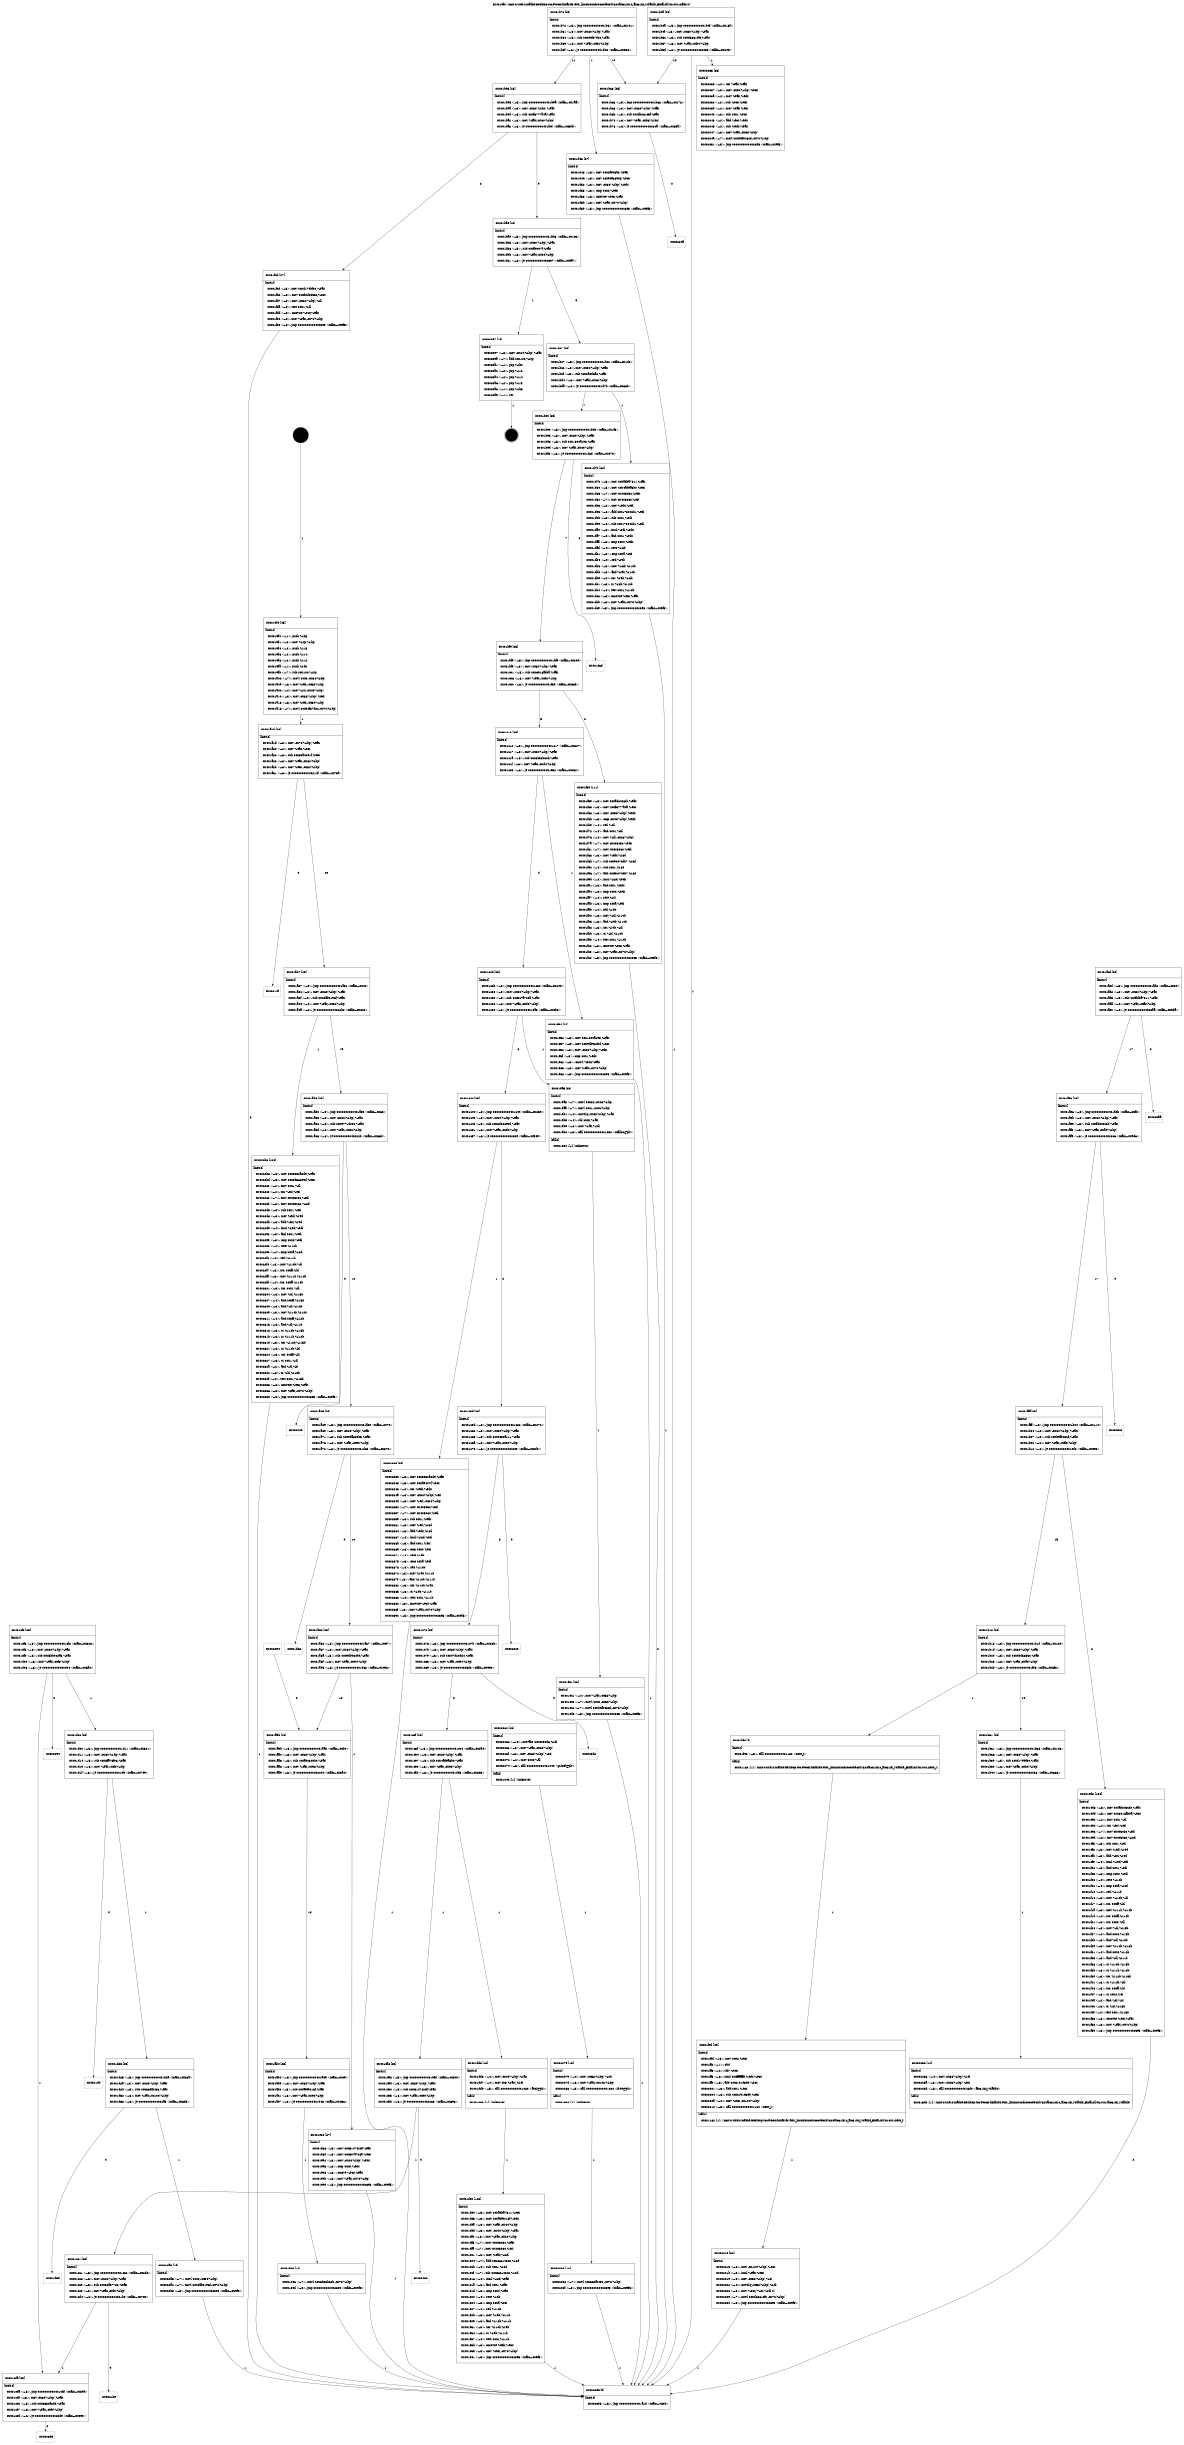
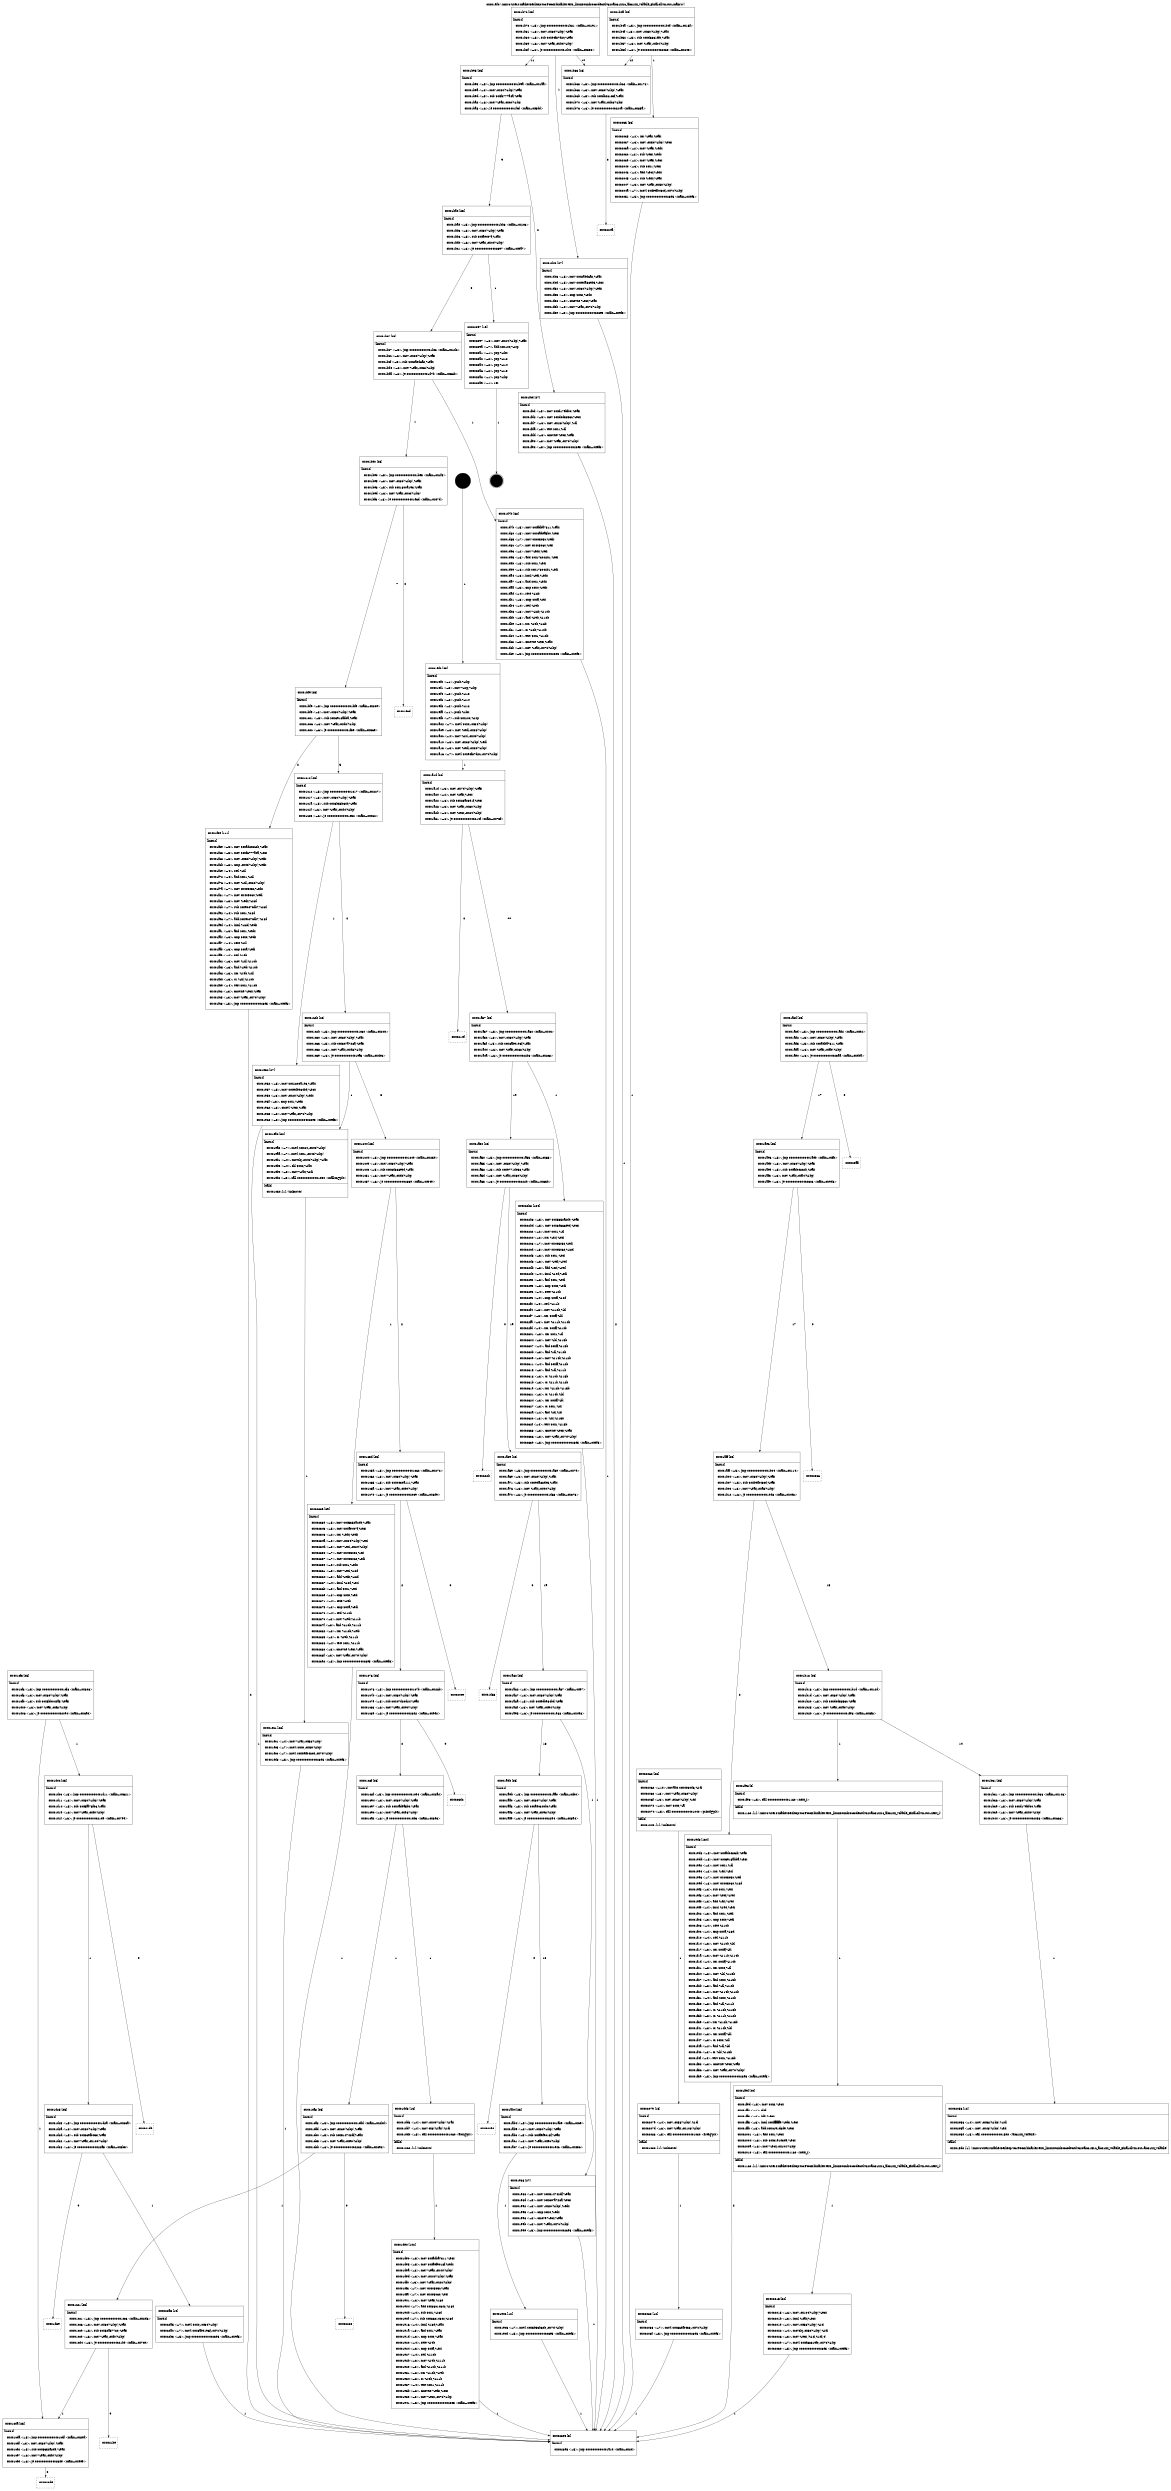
(691, 1226) -> (630, 1319)
(286, 1691) -> (511, 1973)
(52, 1754) -> none
